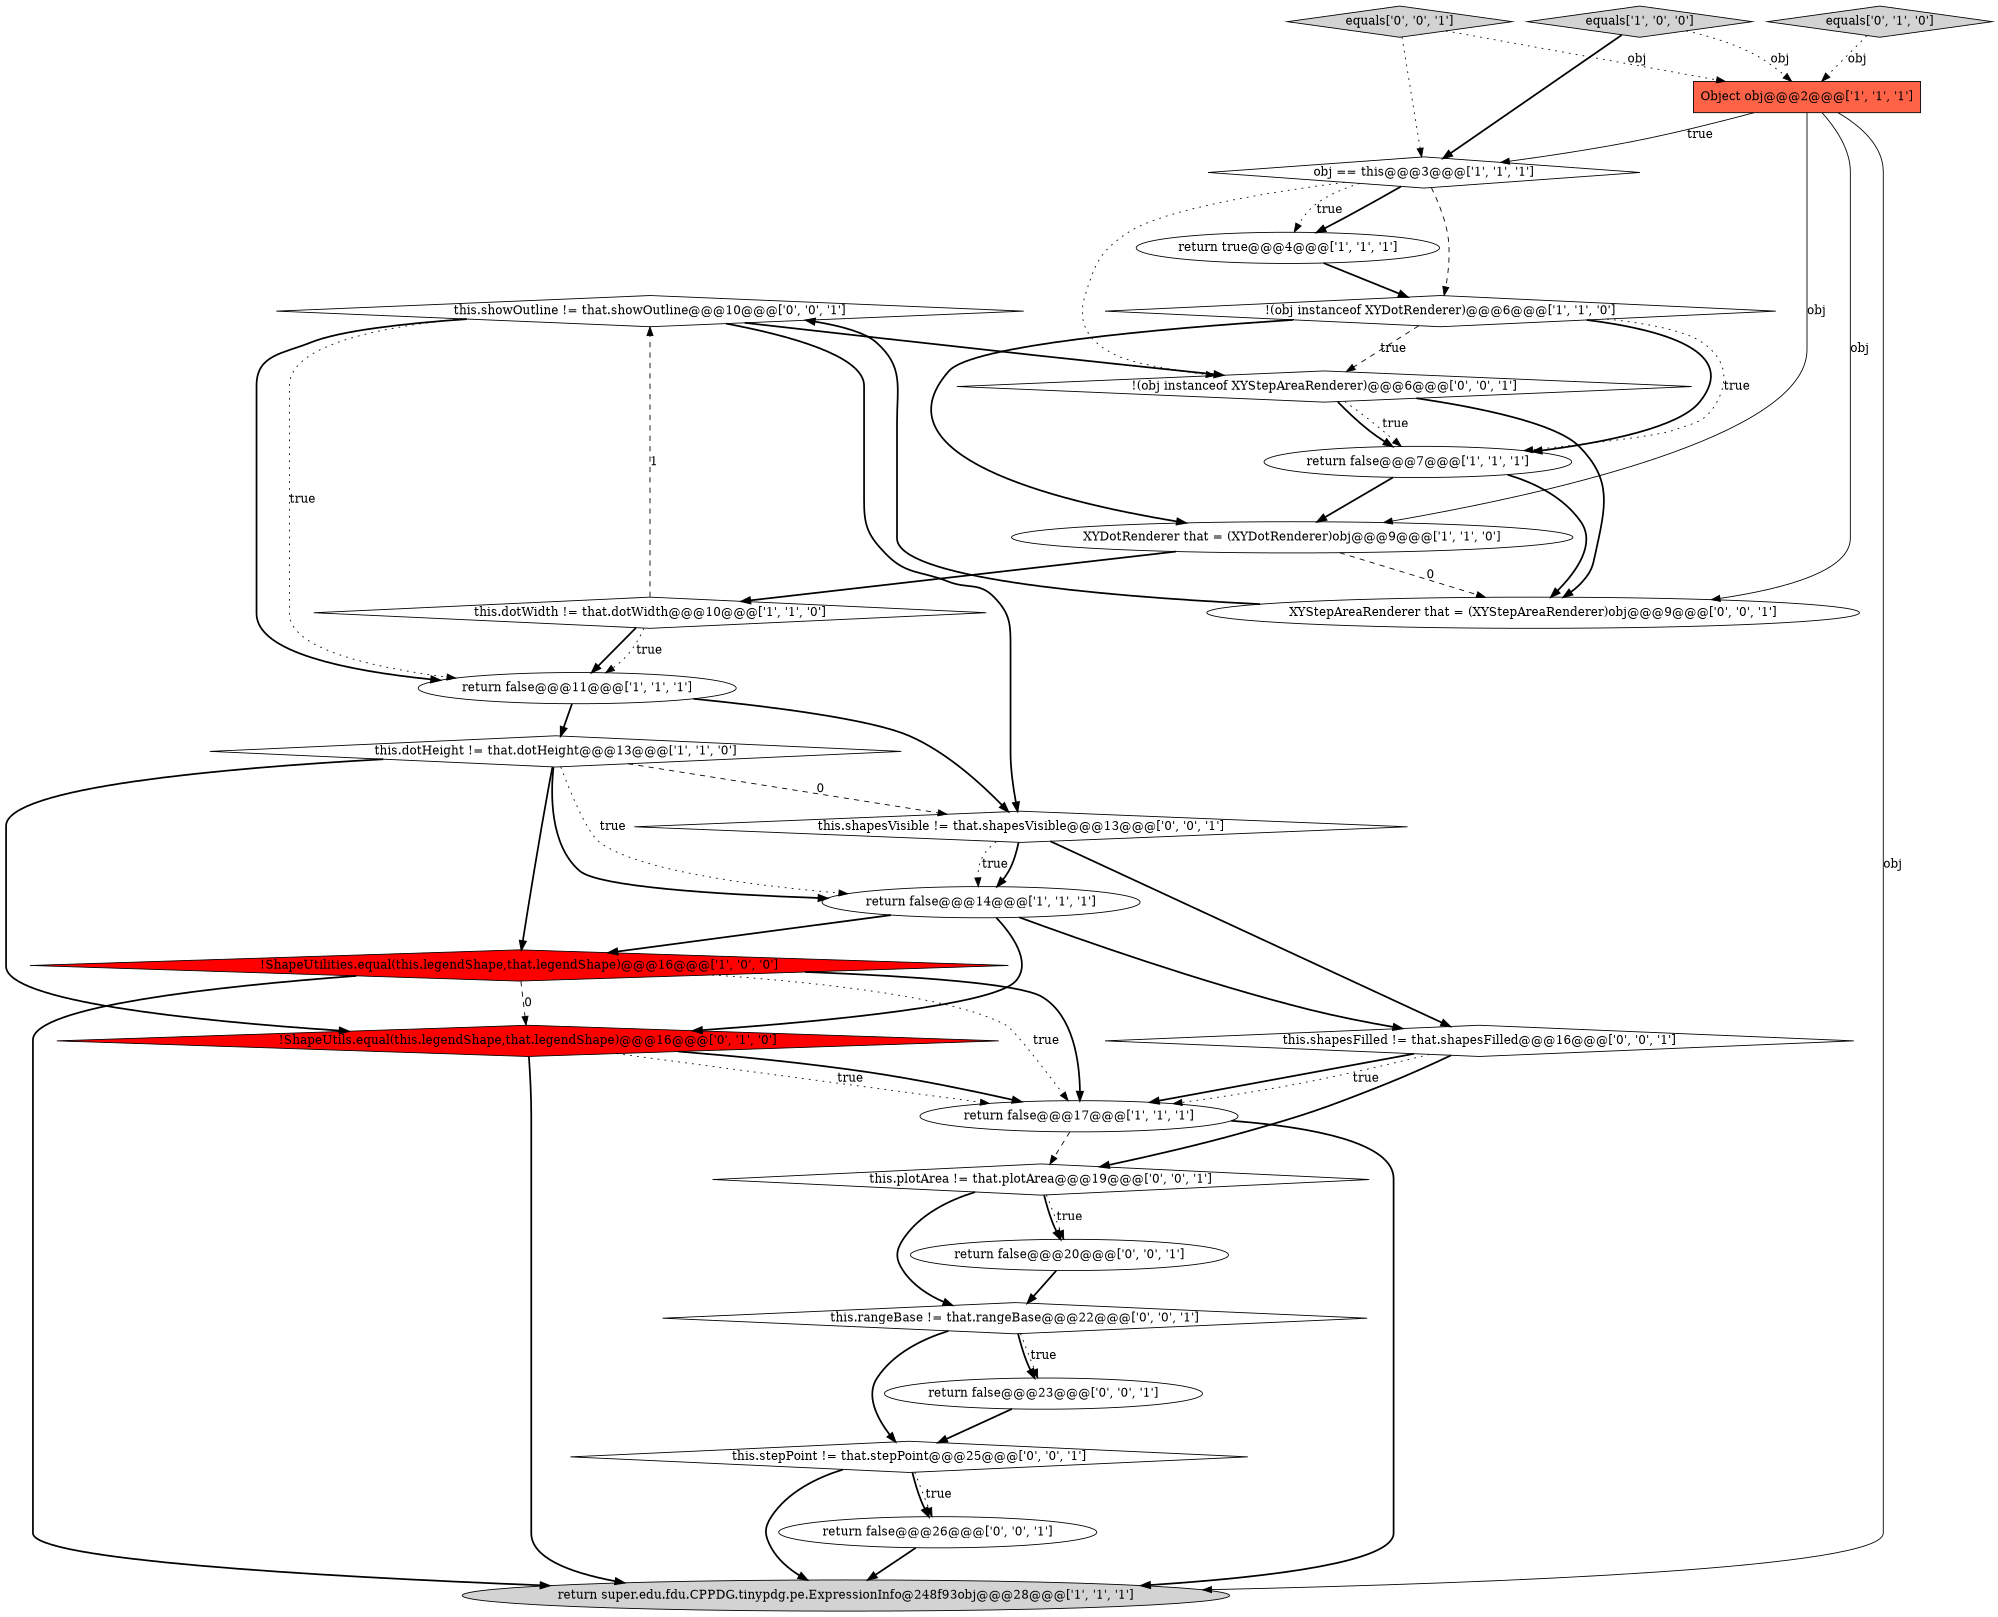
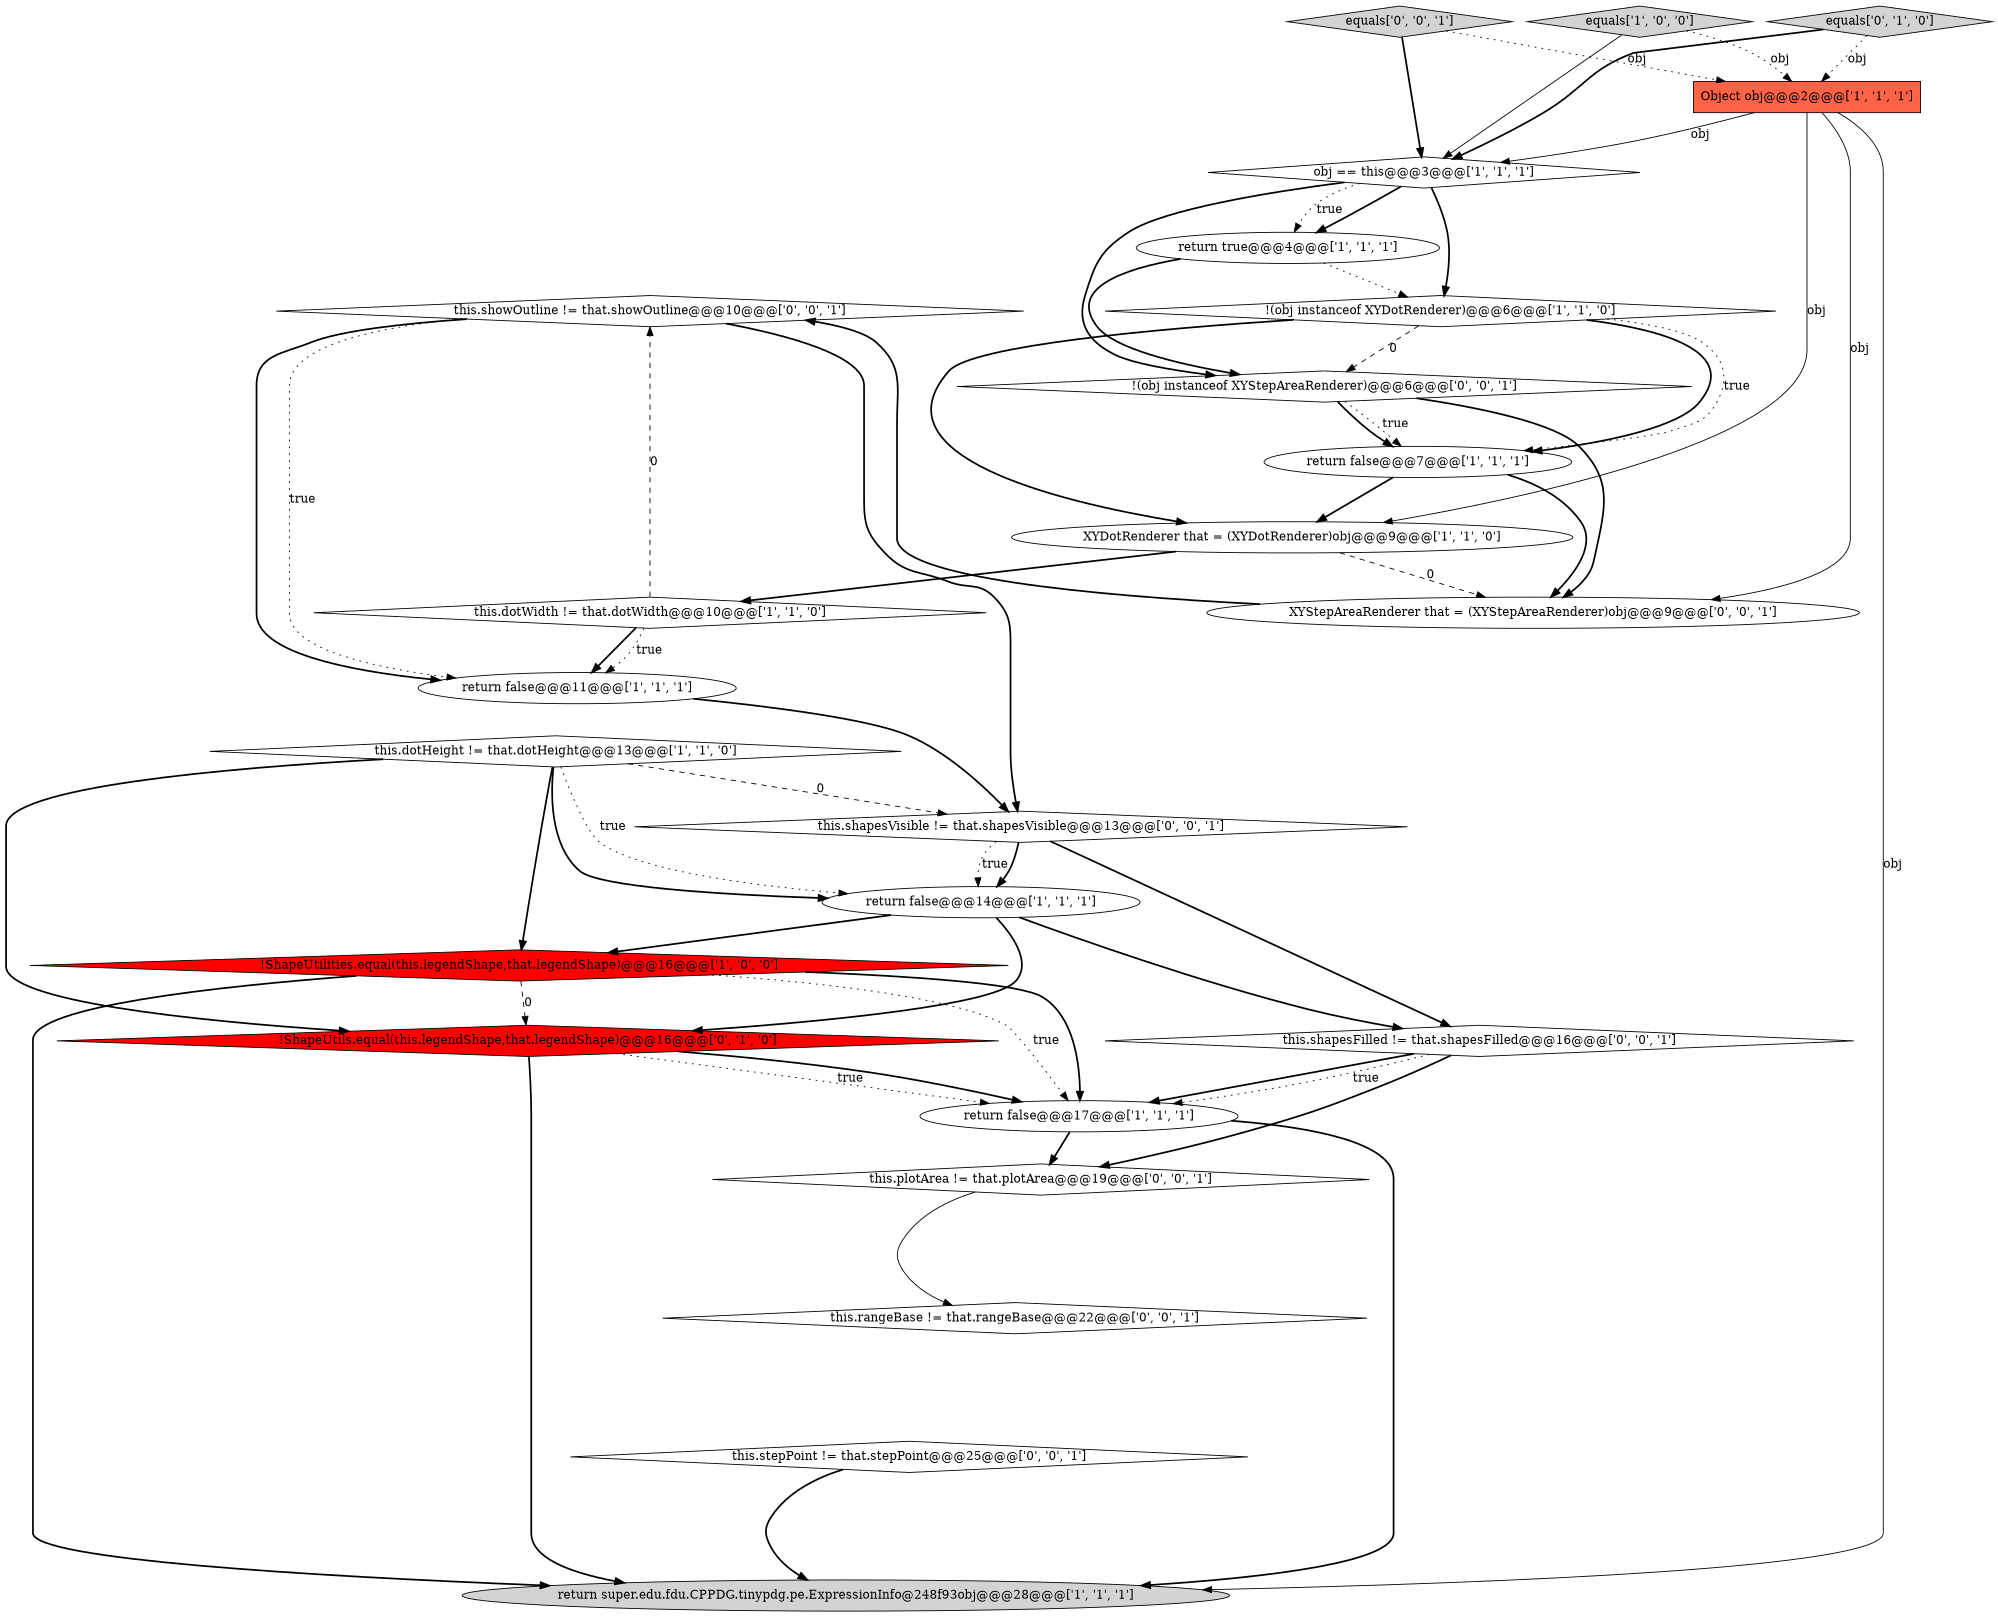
none -> (1629, 55)
(1411, 93) -> (1411, 93)
(1536, 94) -> (1536, 94)
(1700, 135) -> (1700, 135)
(1448, 236) -> (1448, 236)
(1119, 239) -> (1119, 239)
(1362, 278) -> (1362, 278)
(979, 349) -> (1101, 331)
(1394, 349) -> (1394, 349)
(654, 462) -> (654, 462)
(568, 716) -> none
(1062, 1144) -> (1062, 1144)
(904, 1239) -> (904, 1239)
(1069, 1255) -> none
(885, 1368) -> none
(1043, 1394) -> none
(938, 1532) -> none
